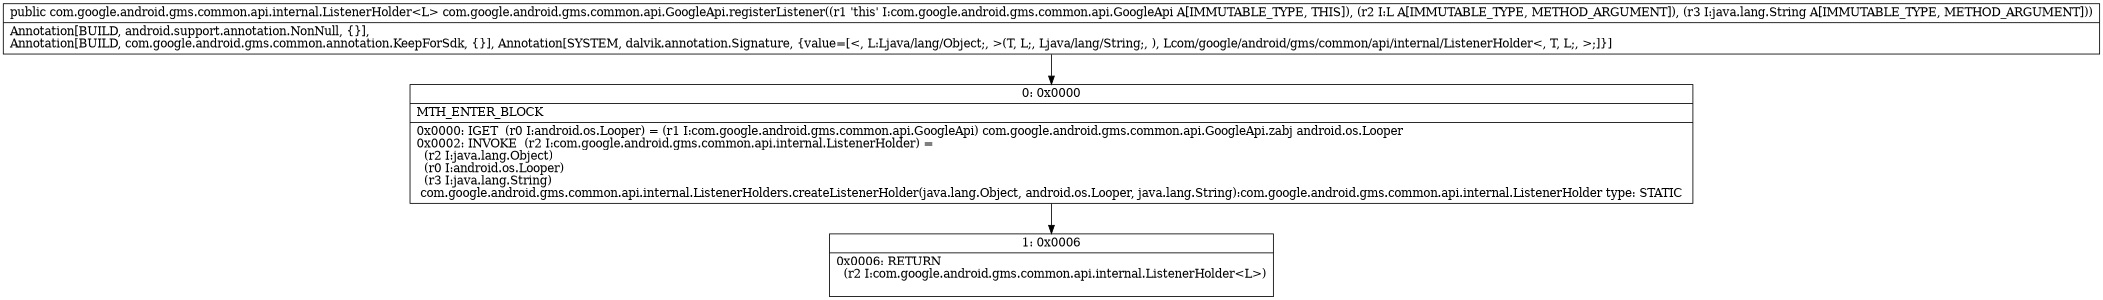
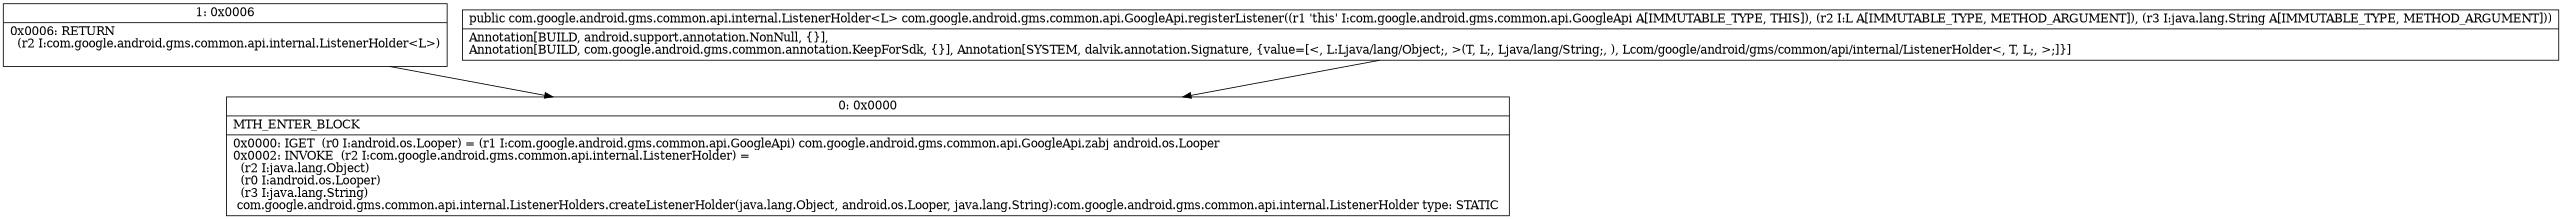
(1051, 214) -> (467, 81)
